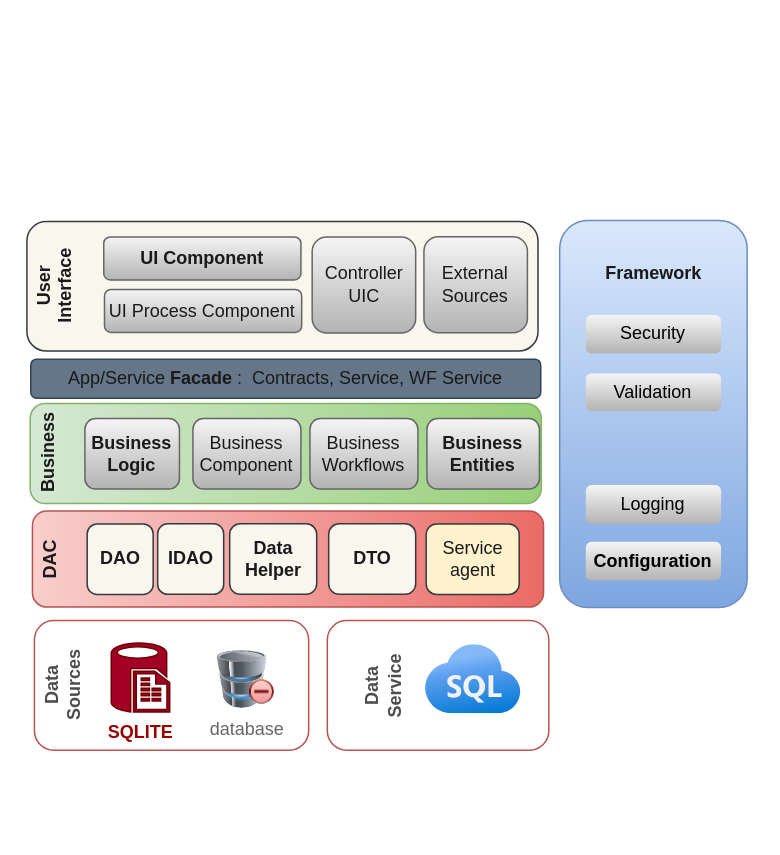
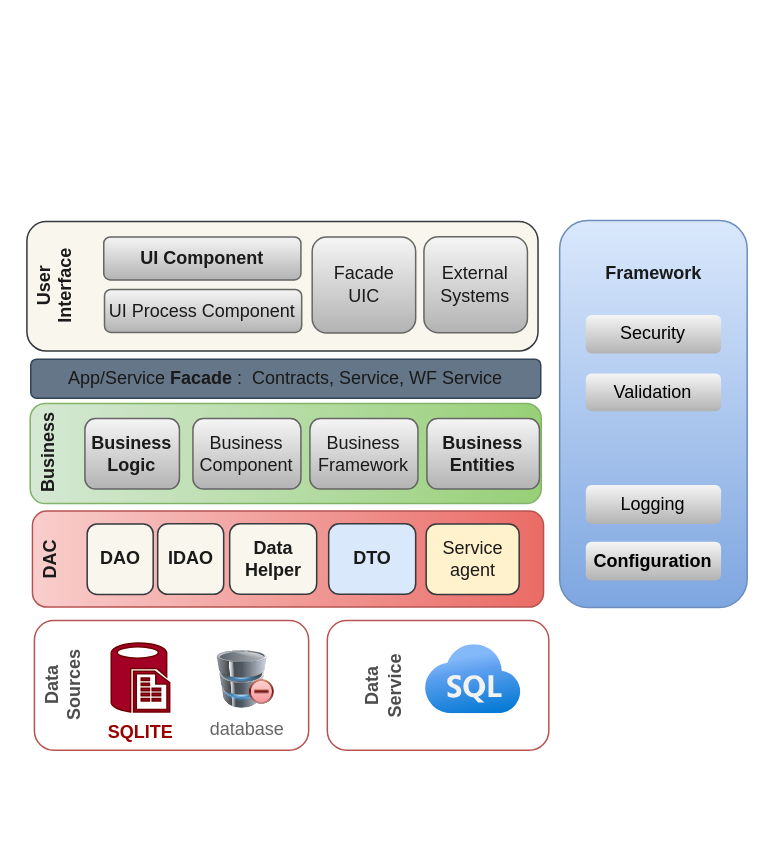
(365, 284) -> (365, 284)
(476, 284) -> (476, 284)
(364, 454) -> (364, 454)
(372, 559) -> (372, 559)
